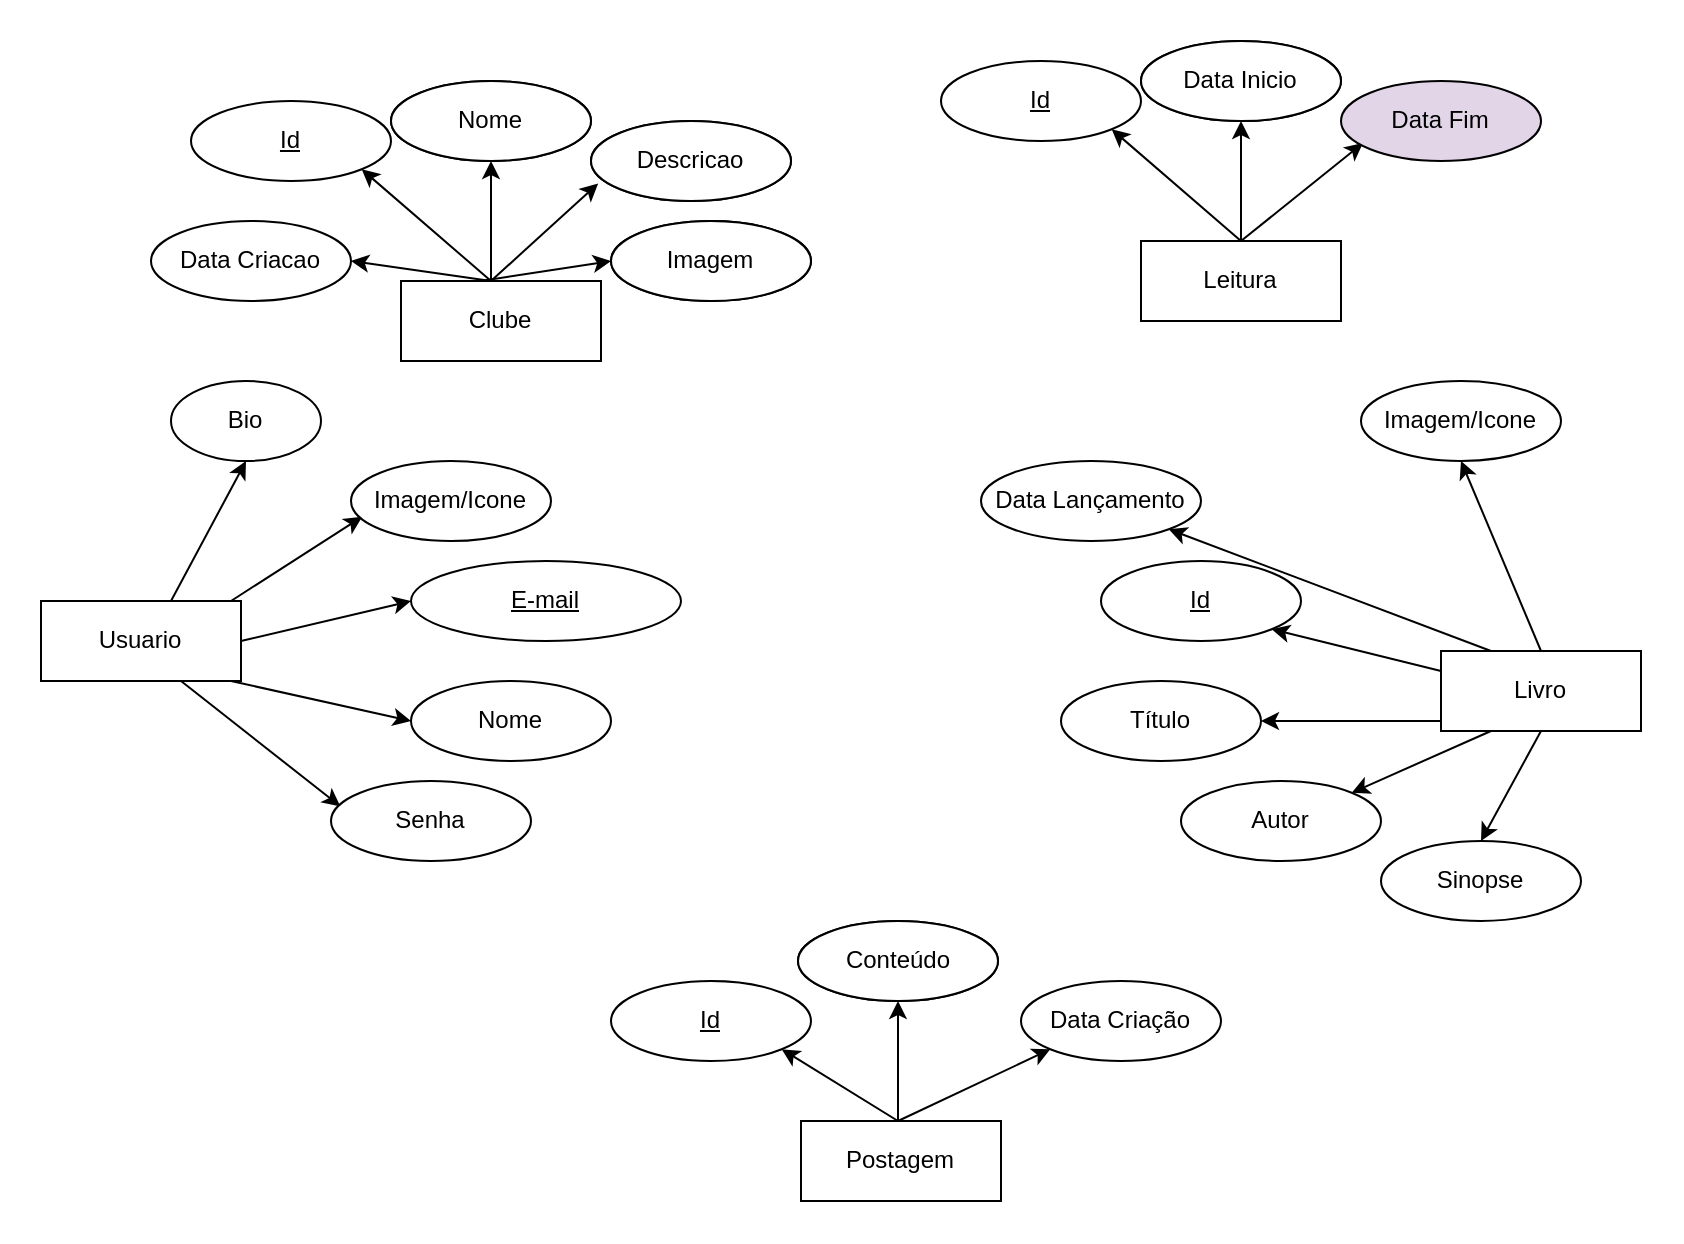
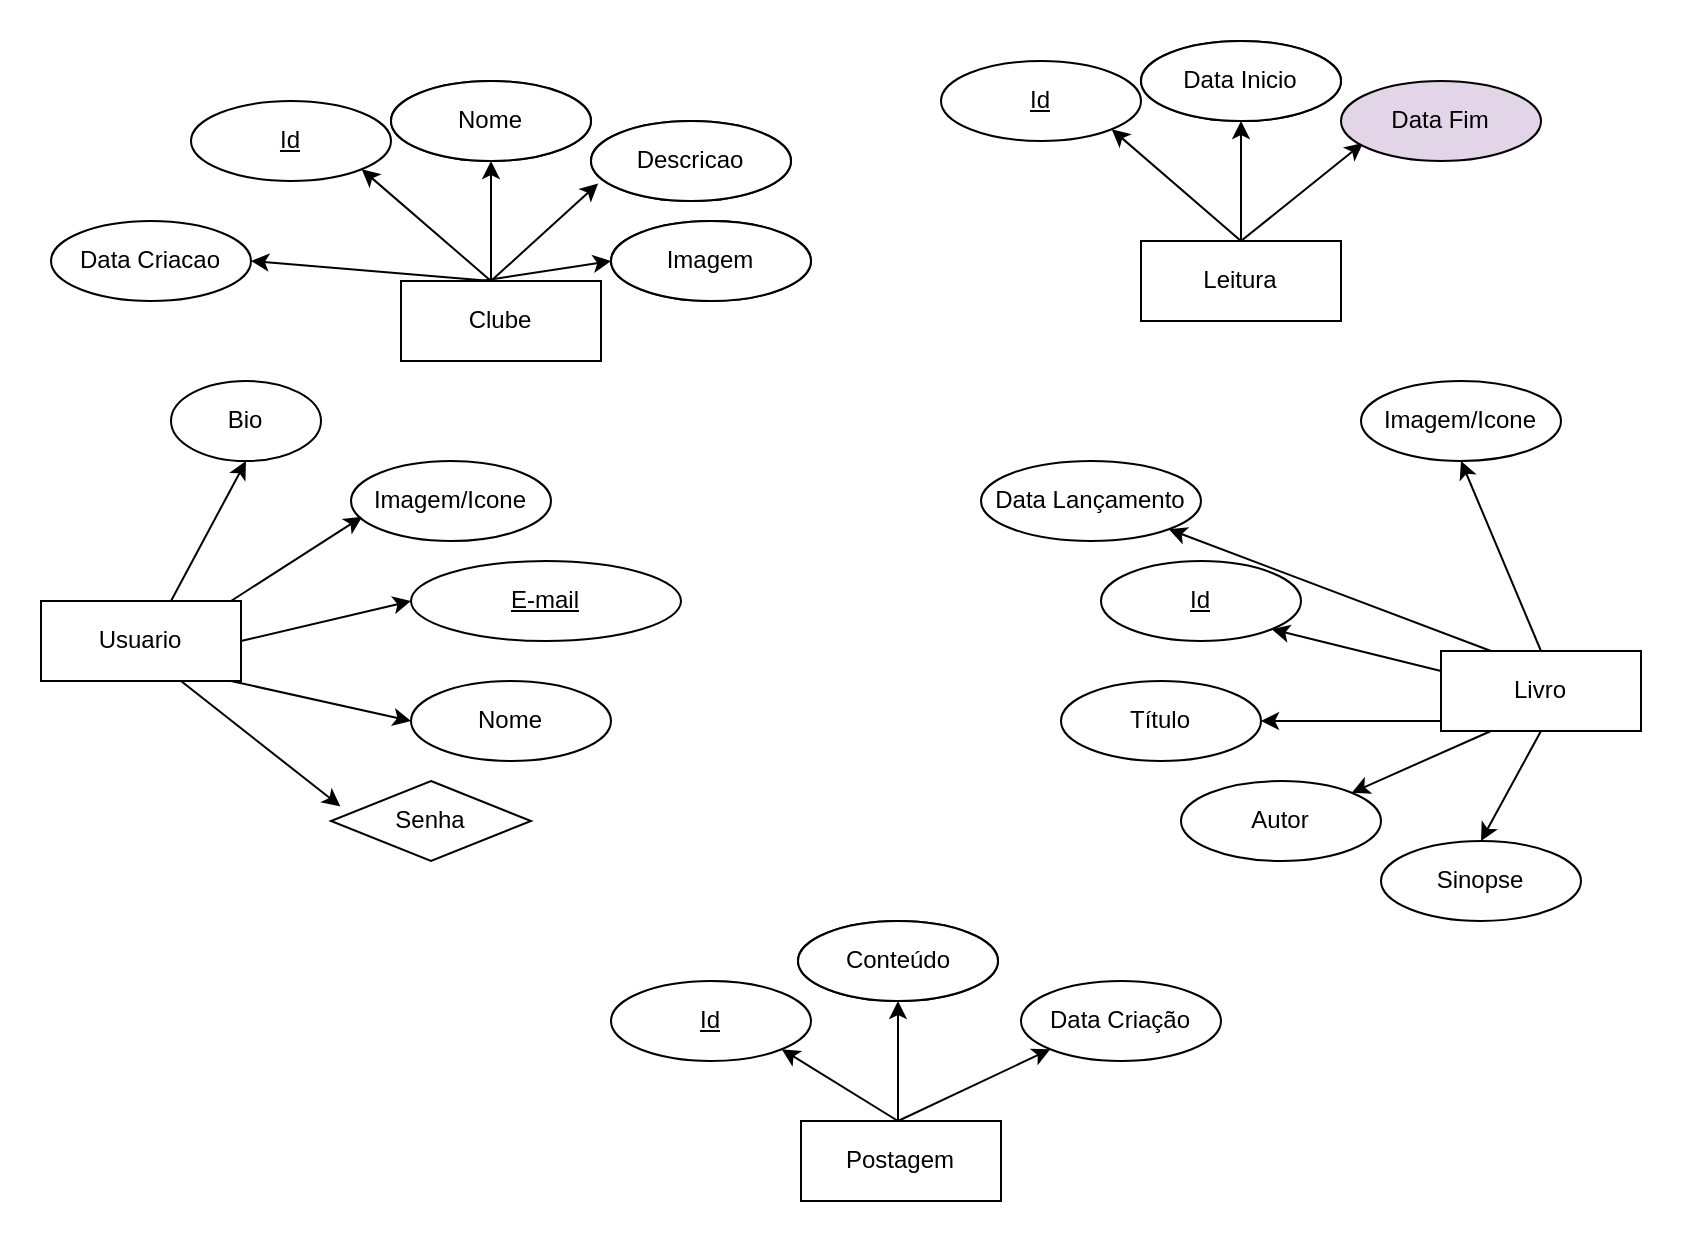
(251, 261) -> (151, 261)
(431, 821) -> (431, 821)
